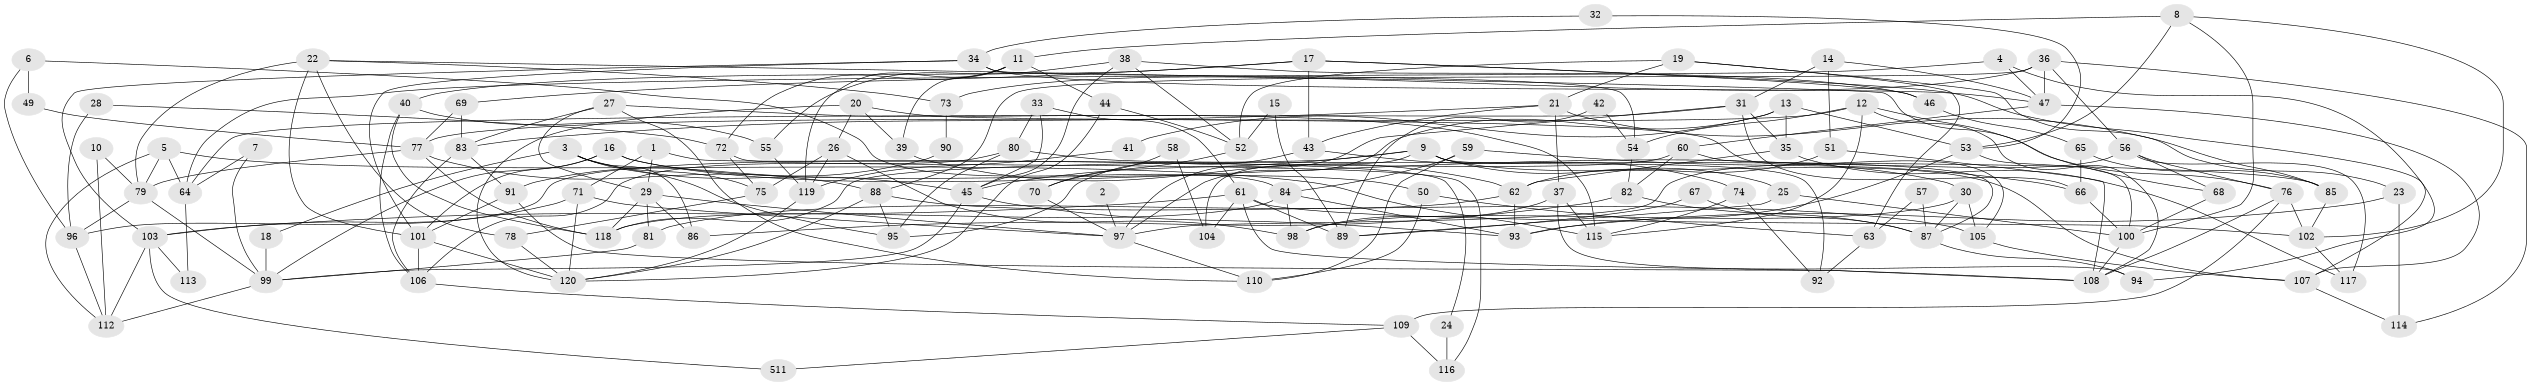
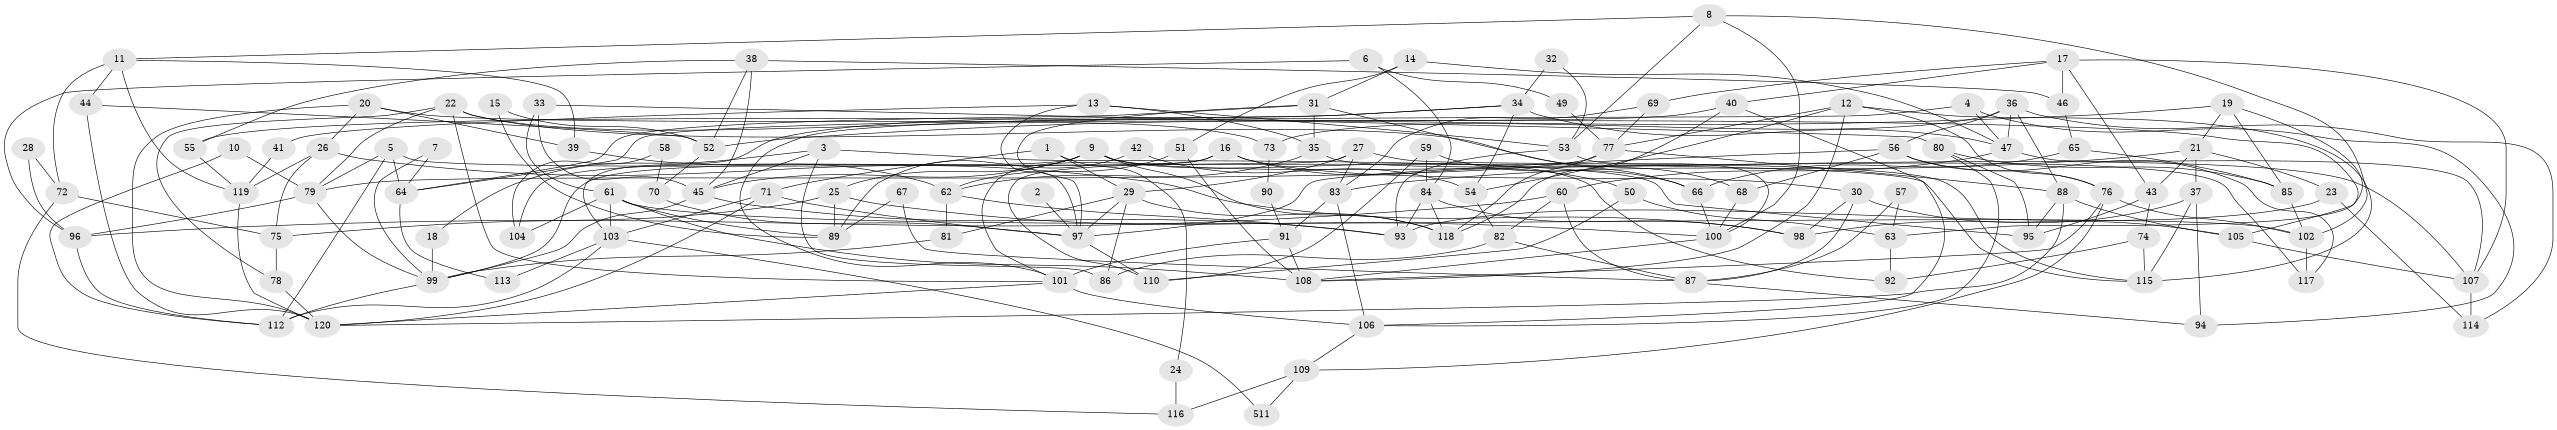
(663, 171) -> (424, 225)
